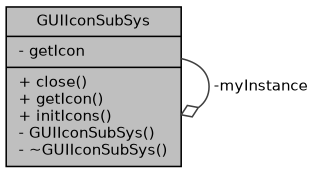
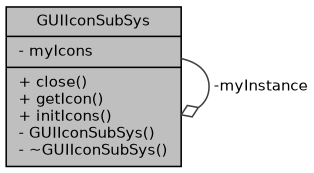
(52, 51) -> (57, 51)
